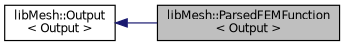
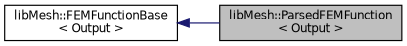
(60, 23) -> (91, 23)
